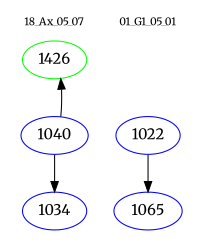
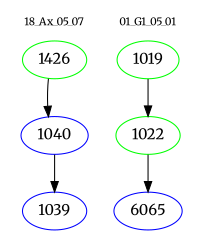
none -> (148, 60)
(62, 103) -> (48, 92)
(148, 135) -> (148, 135)
(55, 211) -> (55, 211)
(148, 211) -> (148, 211)
